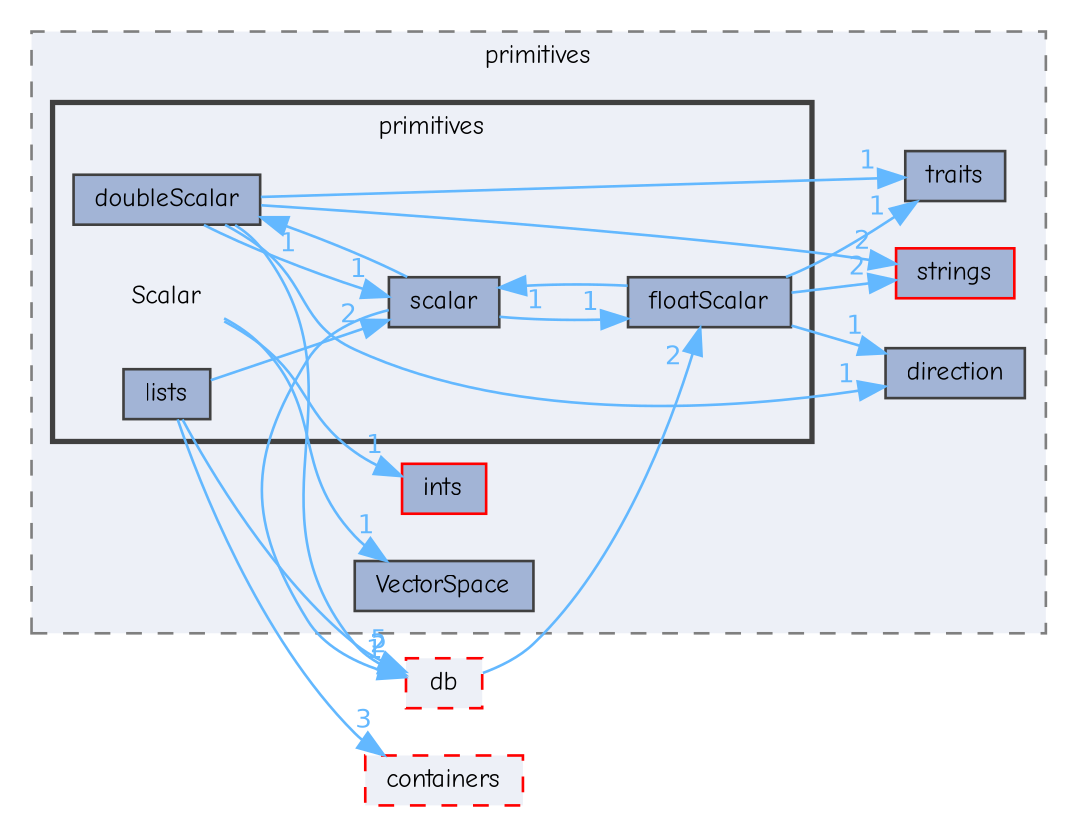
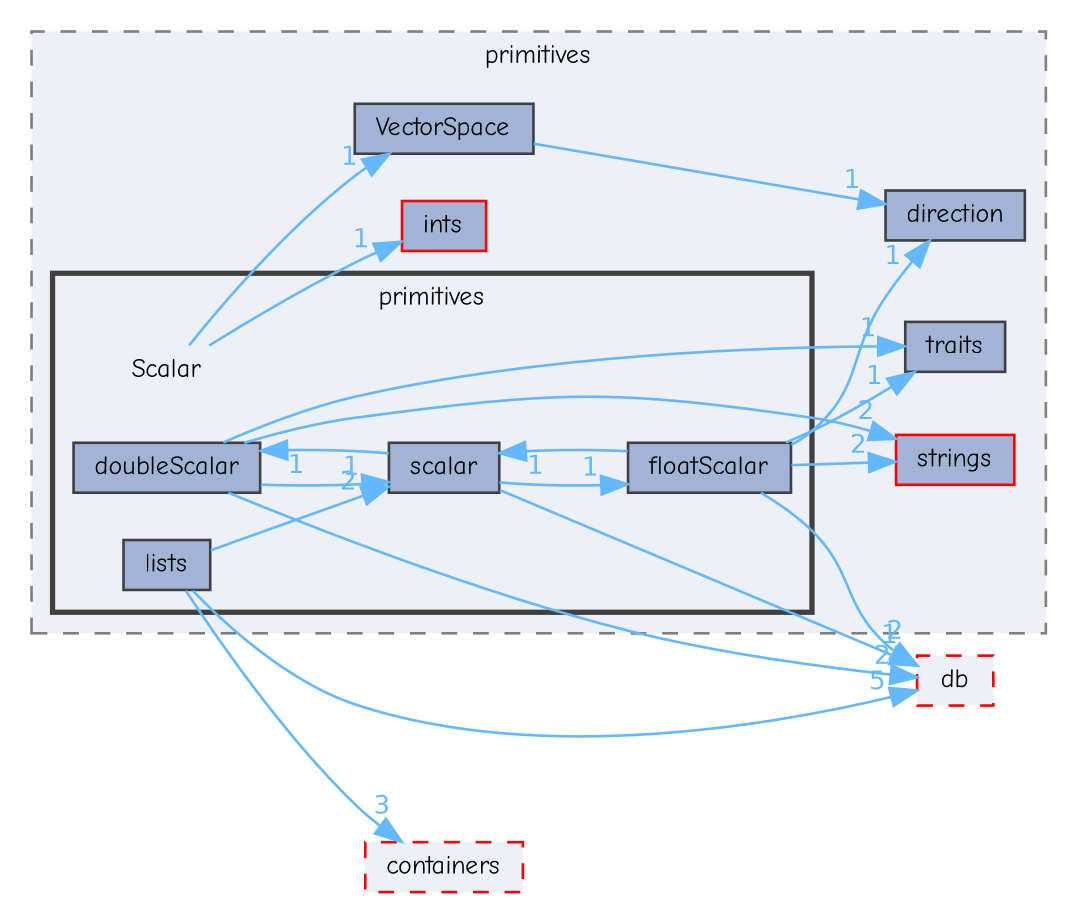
(513, 394) -> (696, 172)
(616, 534) -> (837, 564)
